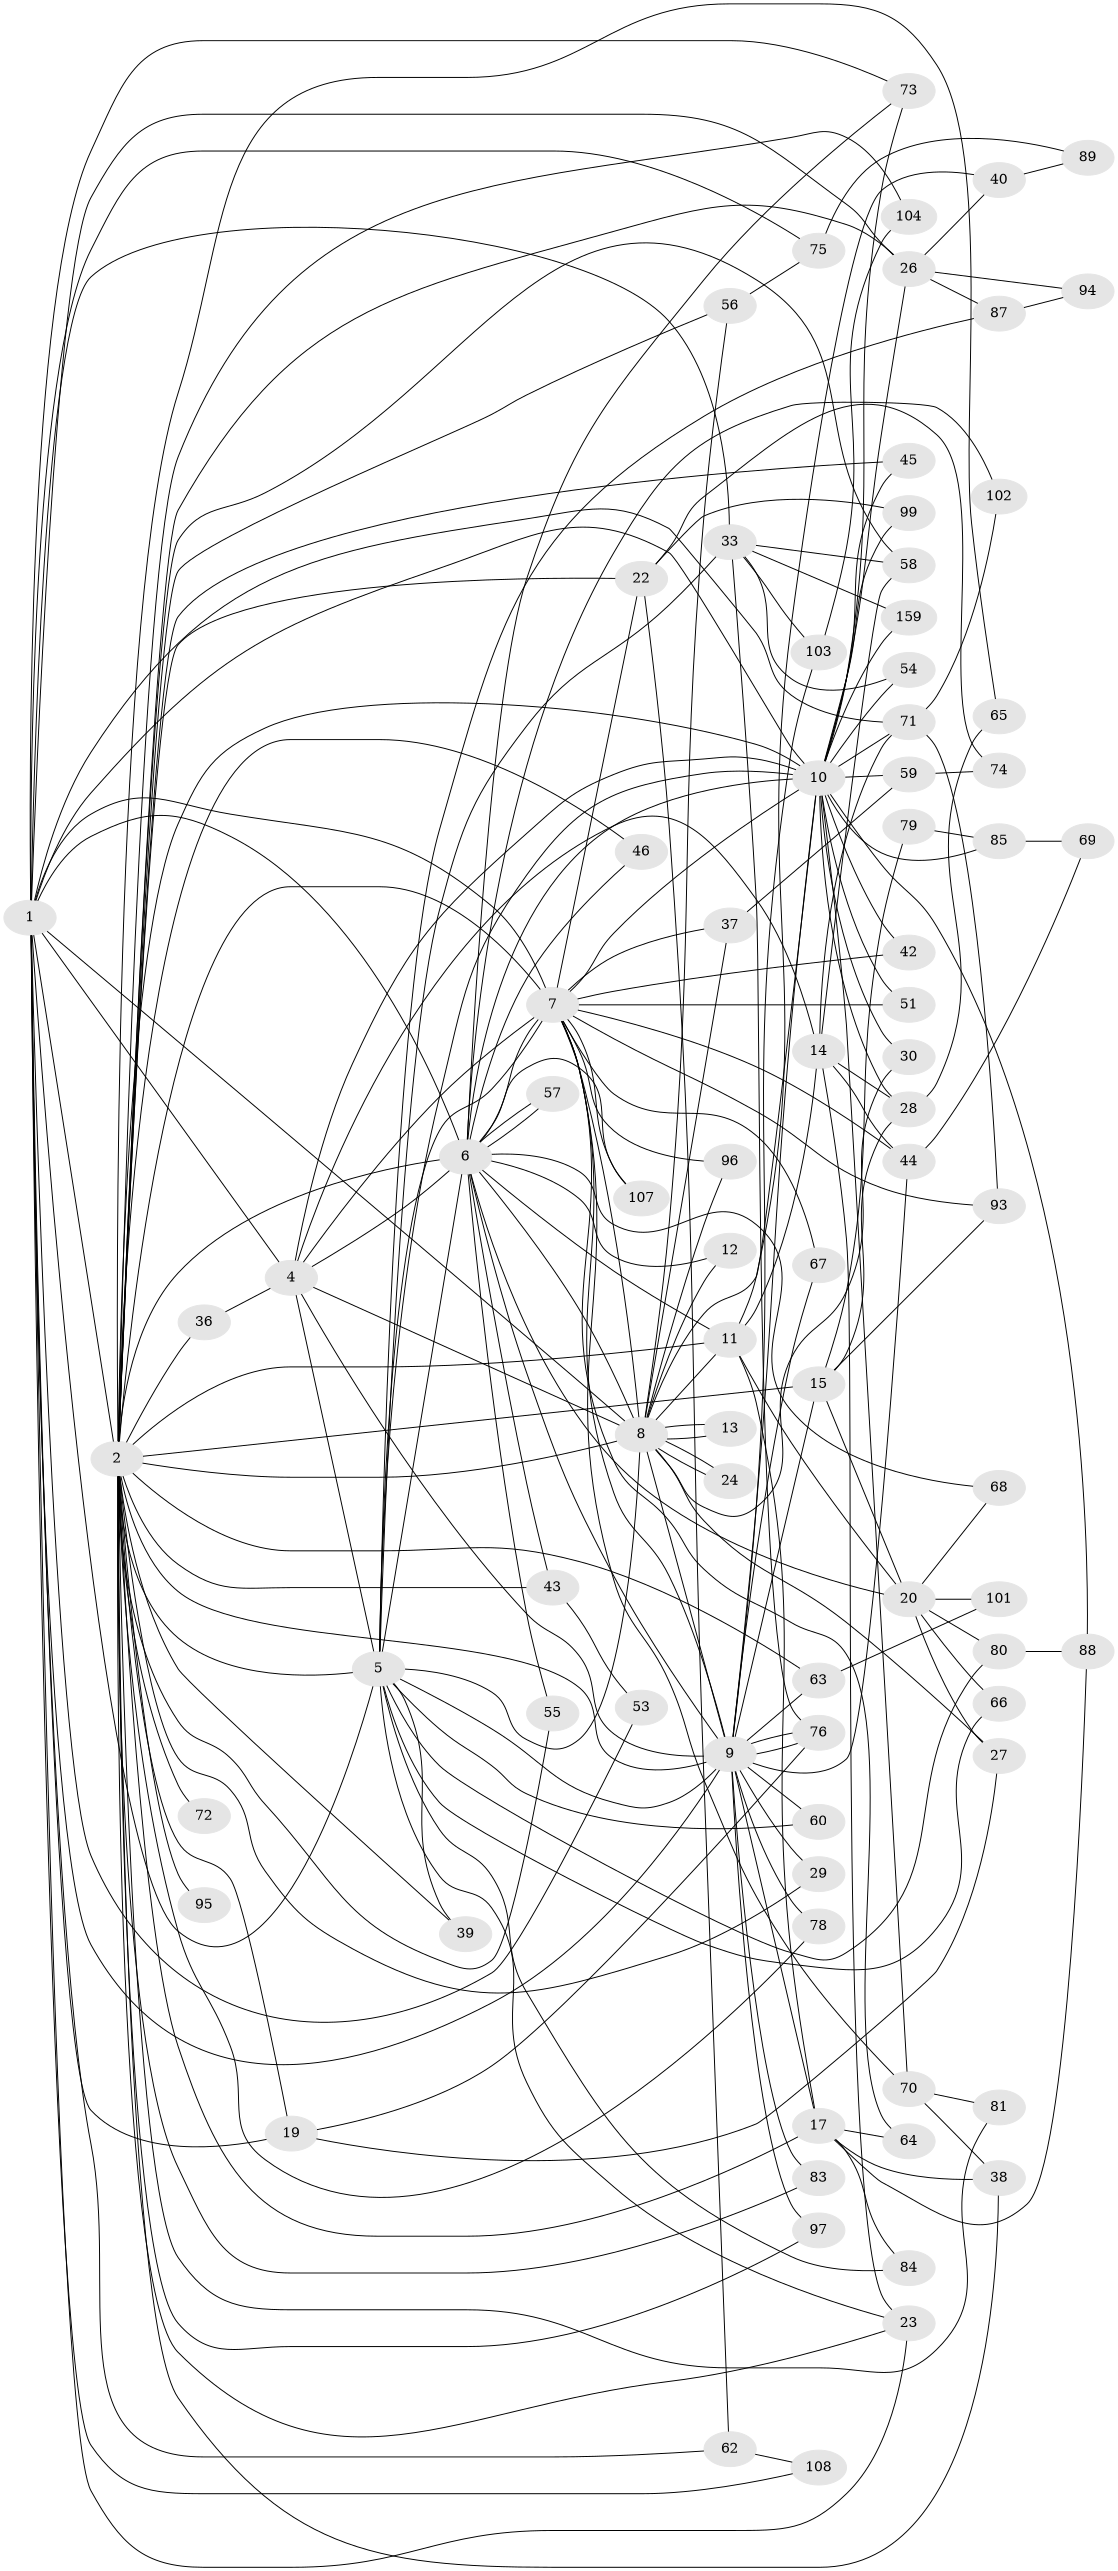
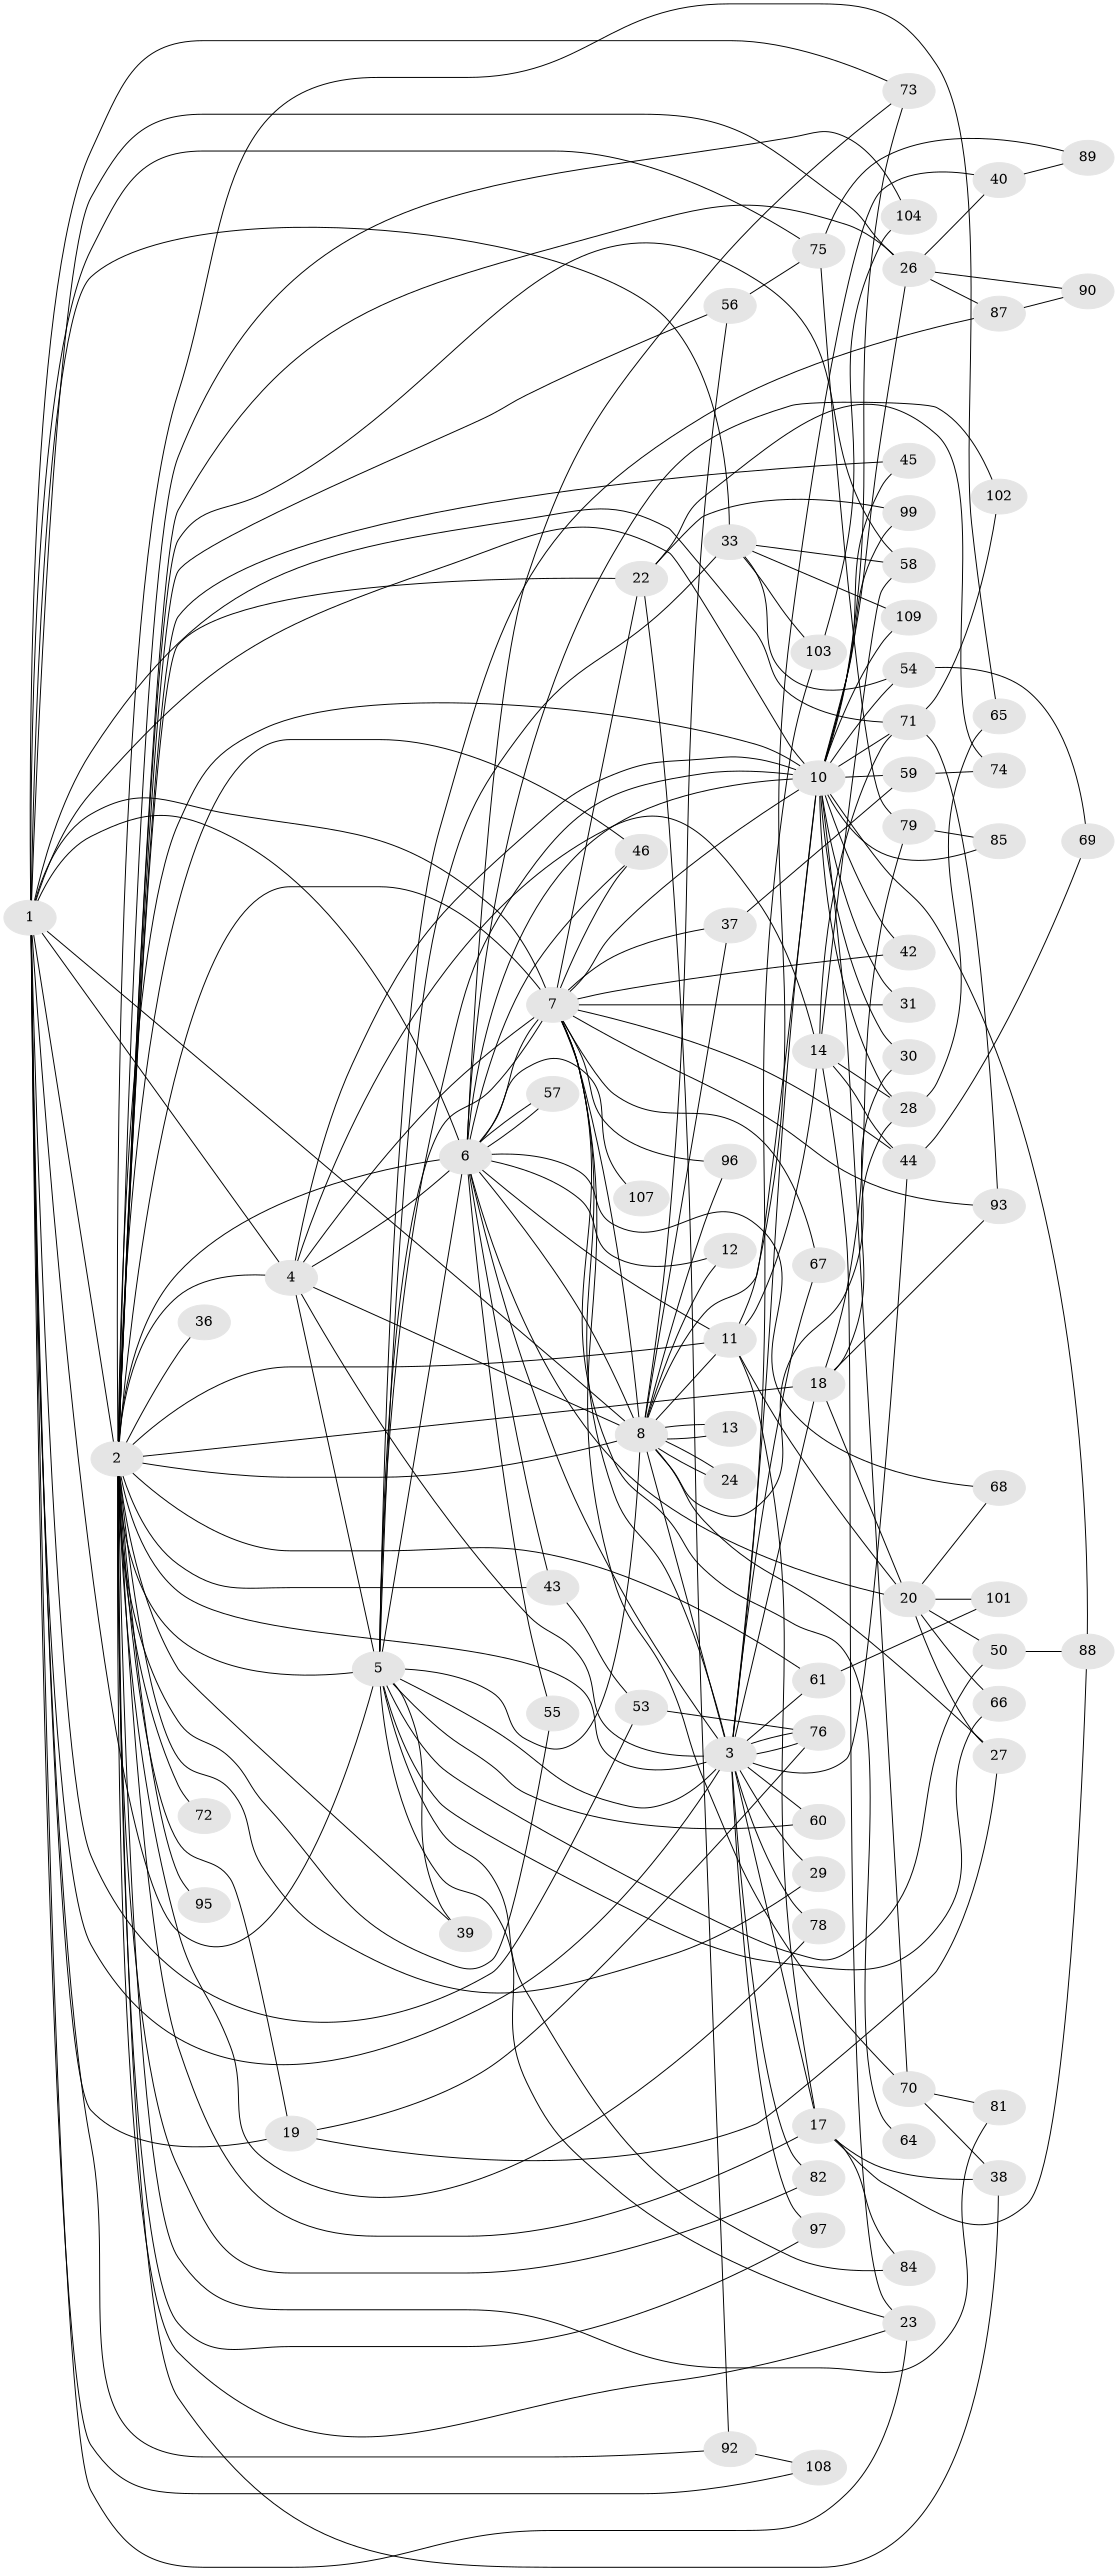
(1088, 291) -> (1088, 291)
none -> (843, 530)
(909, 618) -> (909, 618)
(1044, 841) -> (1045, 709)
(909, 1005) -> (909, 1005)
(758, 1025) -> (727, 1720)
(596, 1102) -> (589, 925)
(248, 1300) -> (156, 1322)
(819, 1384) -> (819, 1384)
(999, 1652) -> (999, 1652)
(819, 1681) -> (819, 1681)
(730, 1754) -> (730, 1754)
(867, 2134) -> none
(819, 2178) -> (819, 2178)
(730, 2449) -> (730, 2449)
